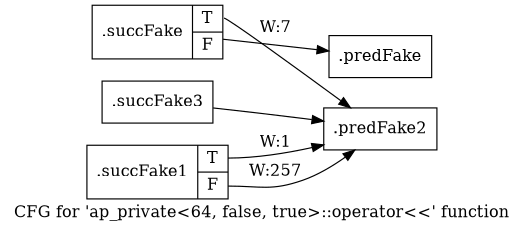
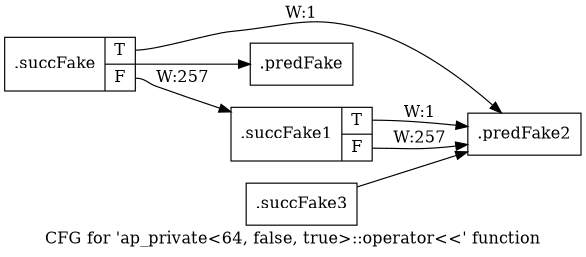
(276, 28) -> (302, 13)
none -> (177, 94)
